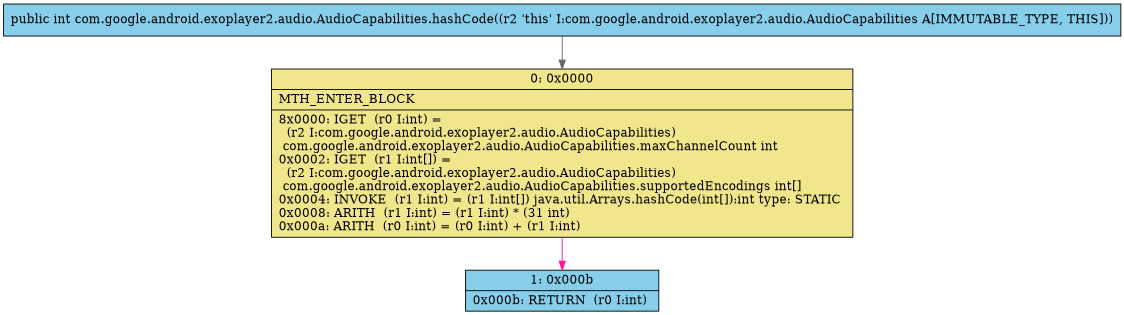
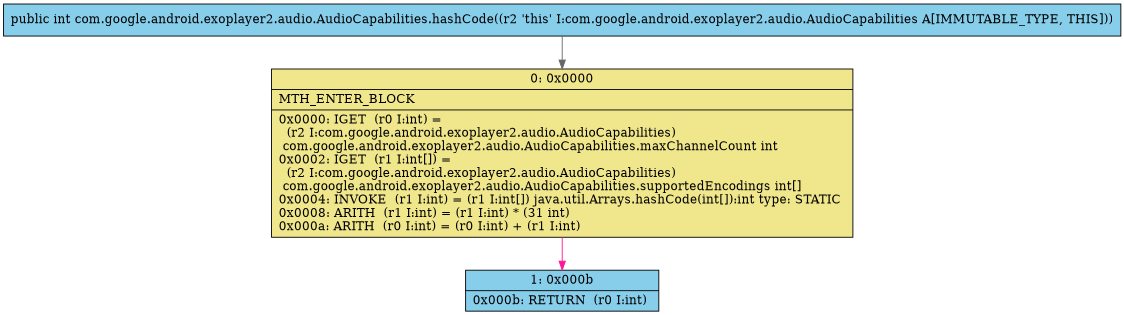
(363, 120) -> (363, 120)
